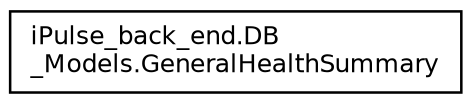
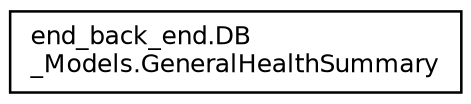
(236, 52) -> (236, 52)
